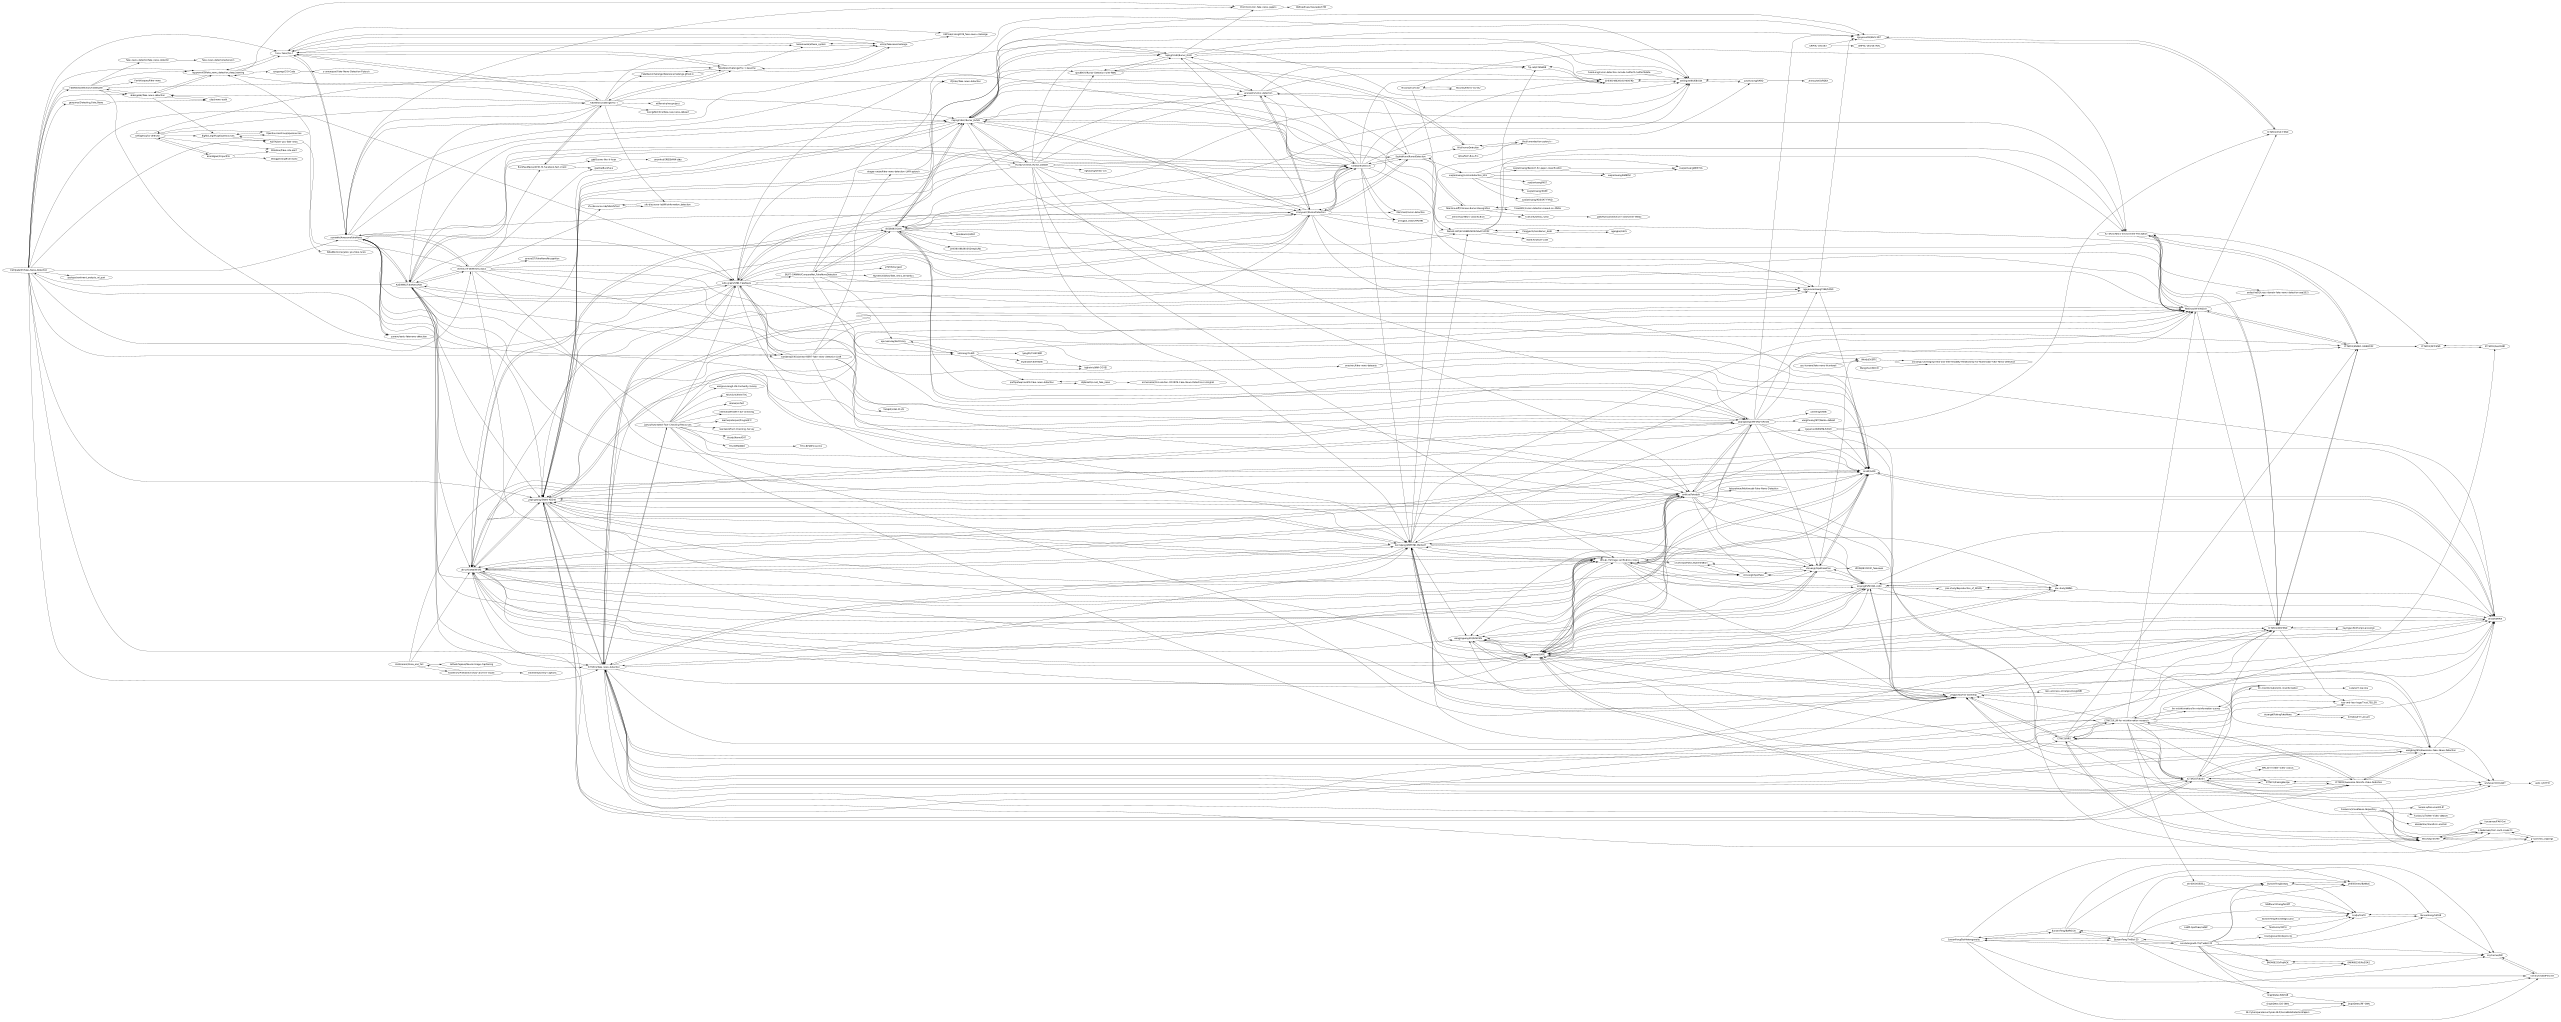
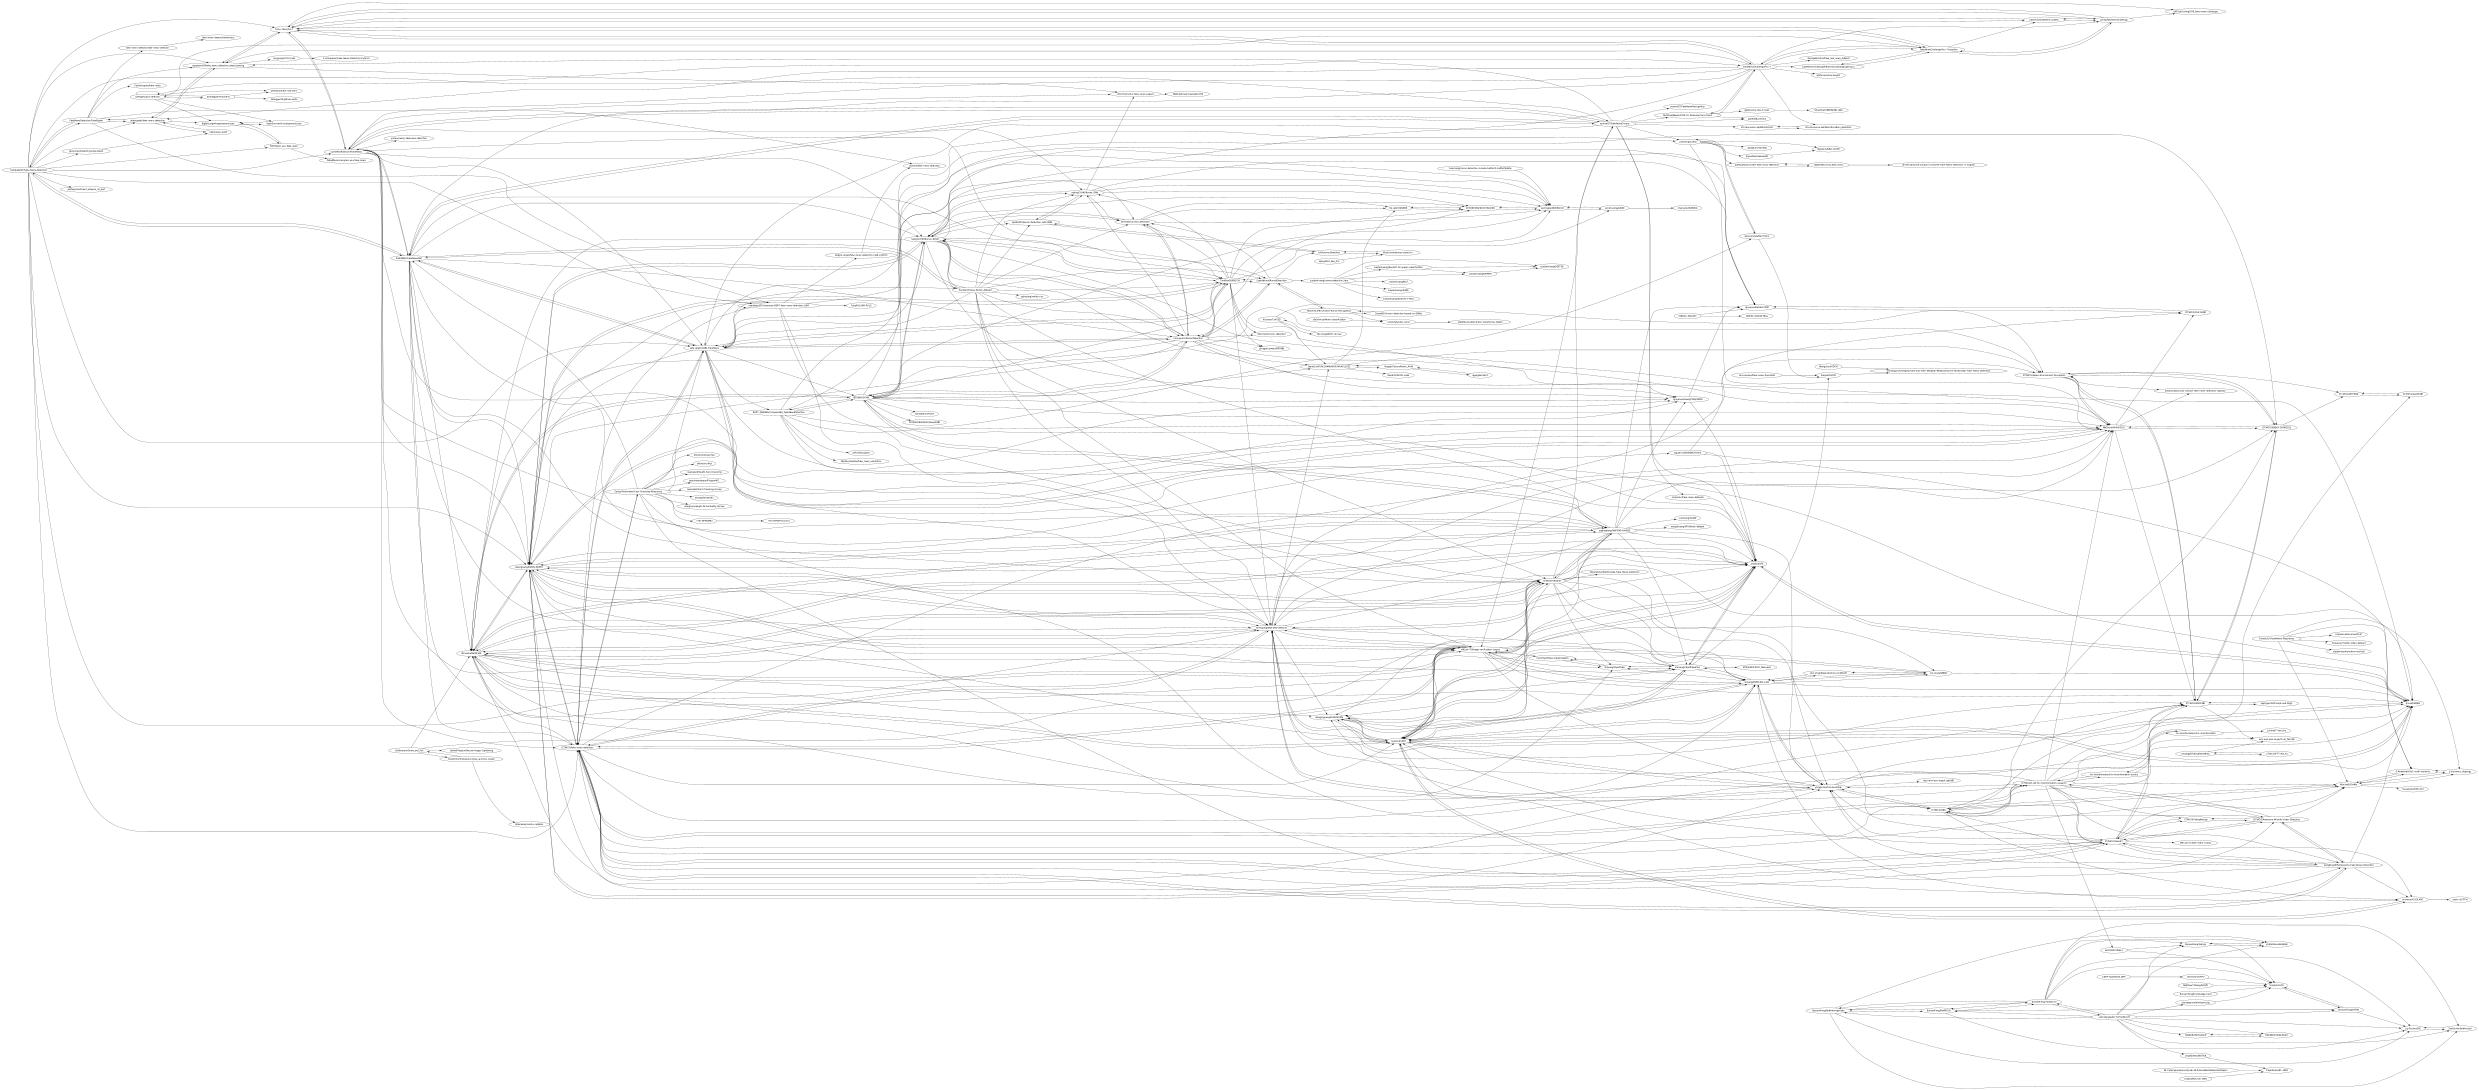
(824, 216) -> none
(217, 293) -> (210, 226)
(1040, 472) -> (1576, 351)
(2064, 691) -> (1939, 781)
